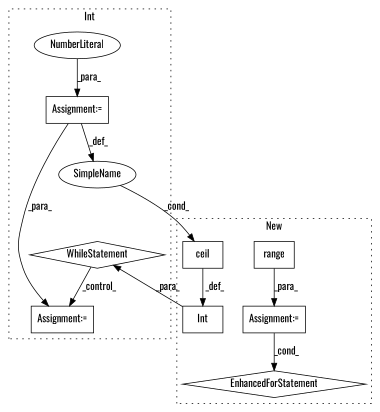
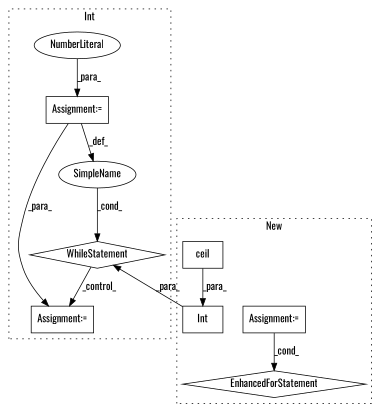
(158, 206) -> (97, 211)
(274, 255) -> none
(215, 287) -> (215, 287)
